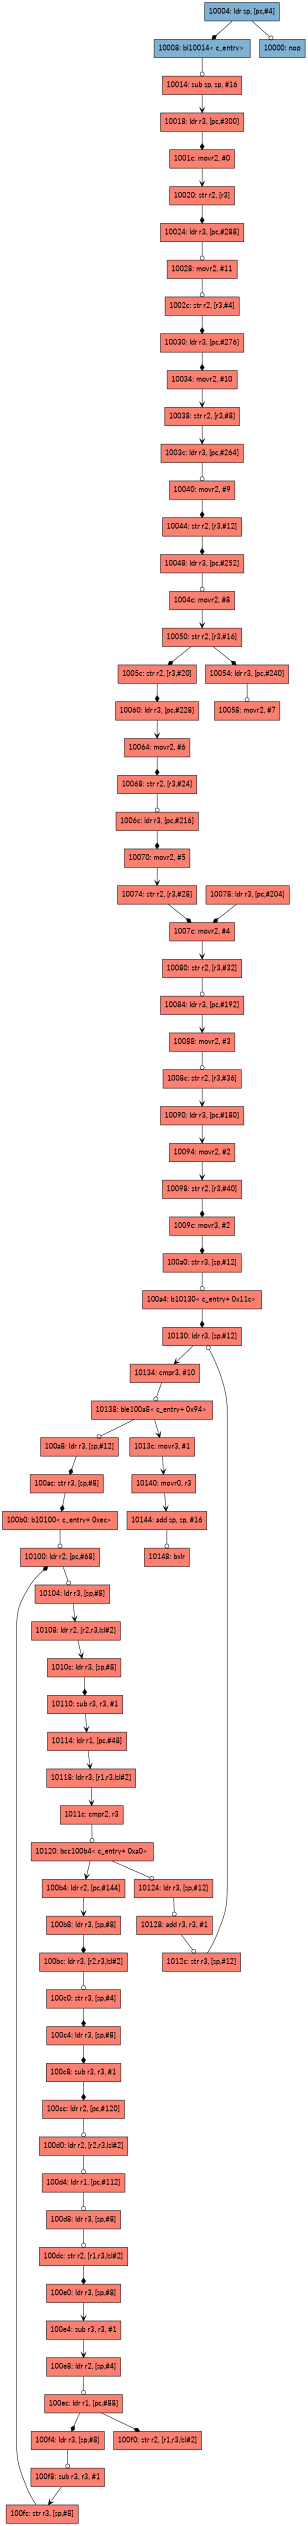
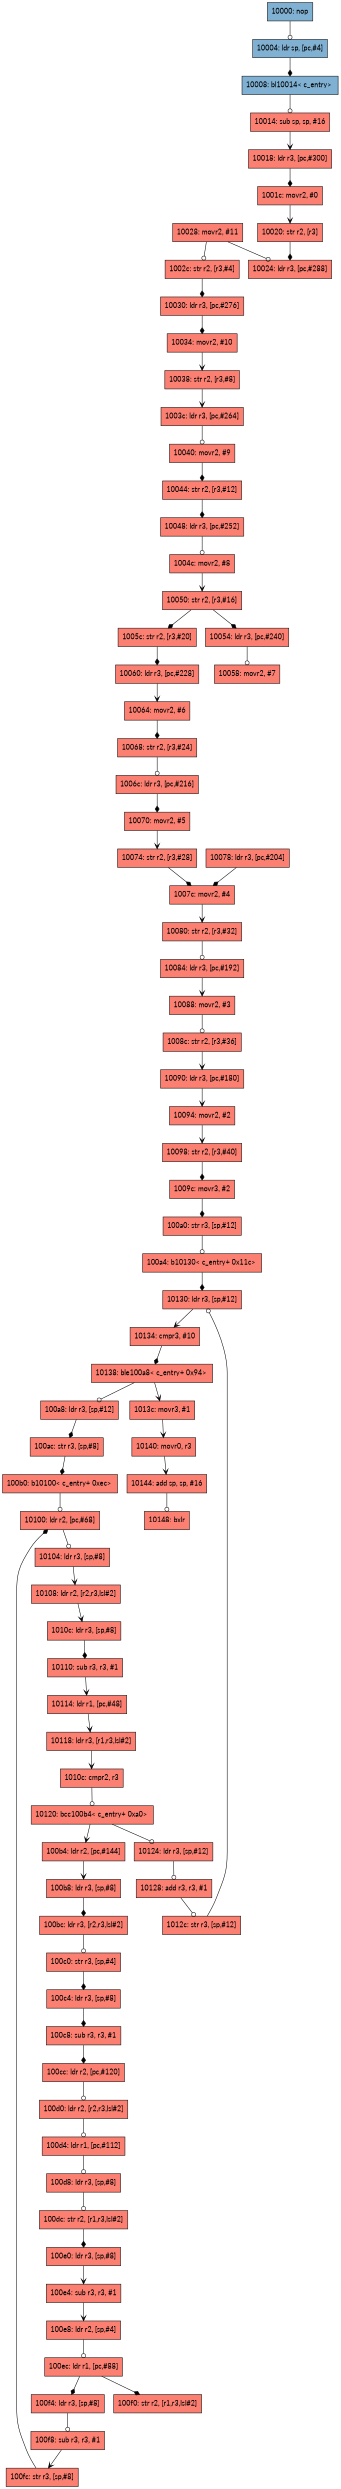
(261, 29) -> (290, 28)
(202, 249) -> (247, 250)
(159, 1390) -> (159, 1352)
(92, 1815) -> (92, 1778)
